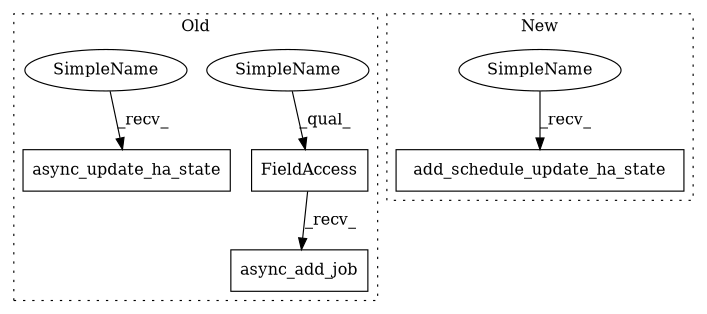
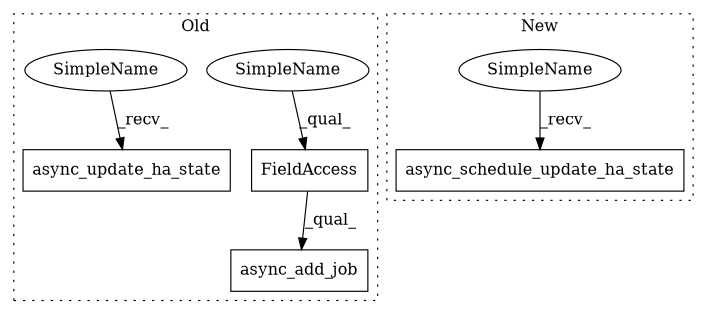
(540, 170) -> (540, 170)
(331, 220) -> (331, 220)
